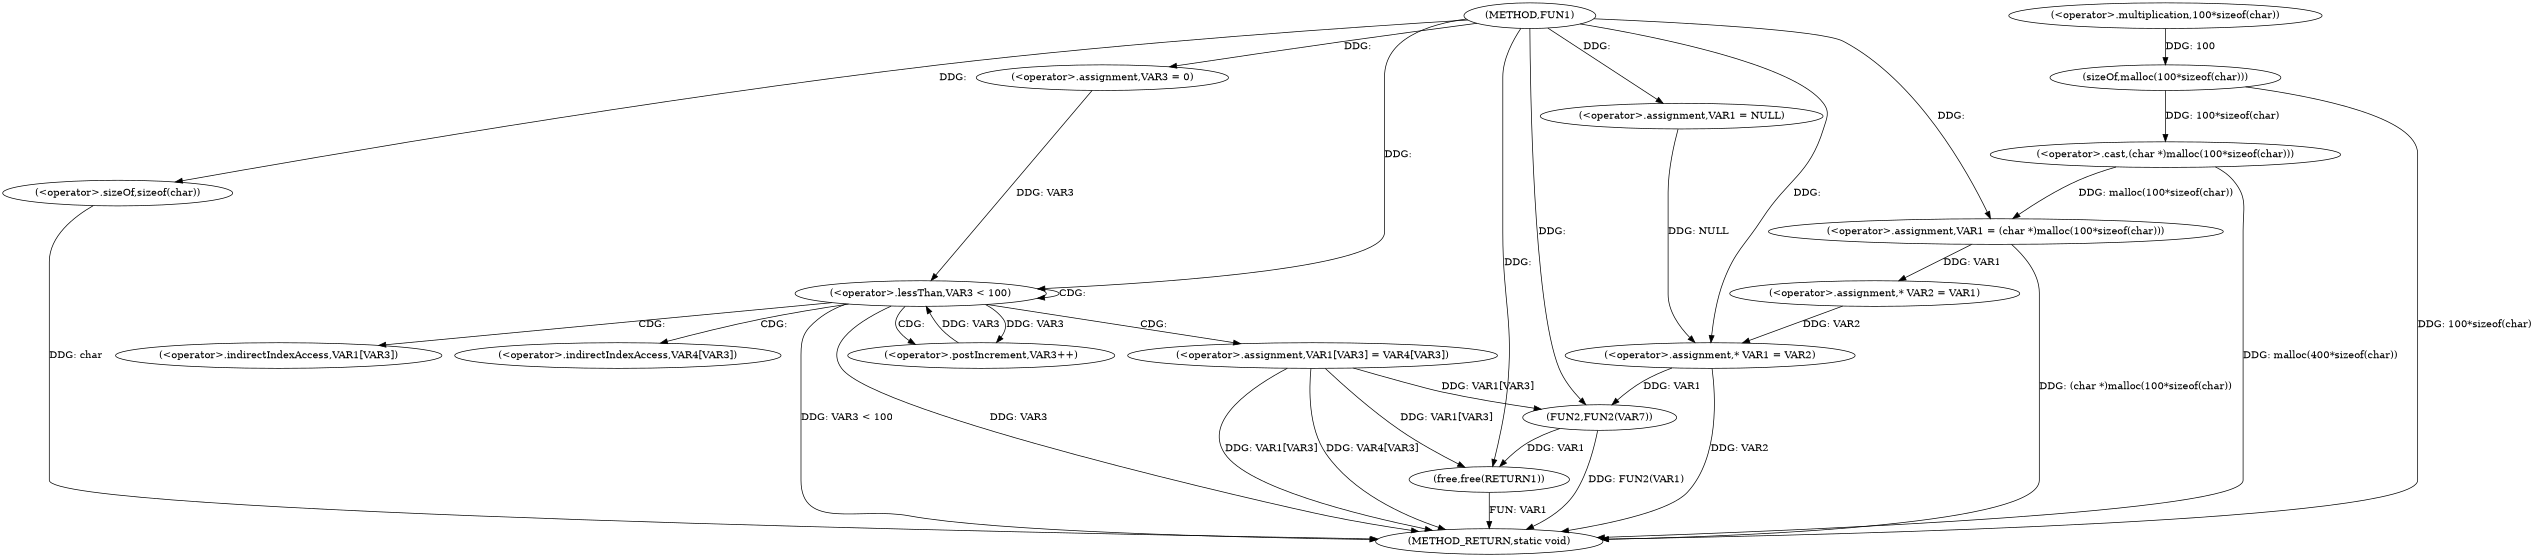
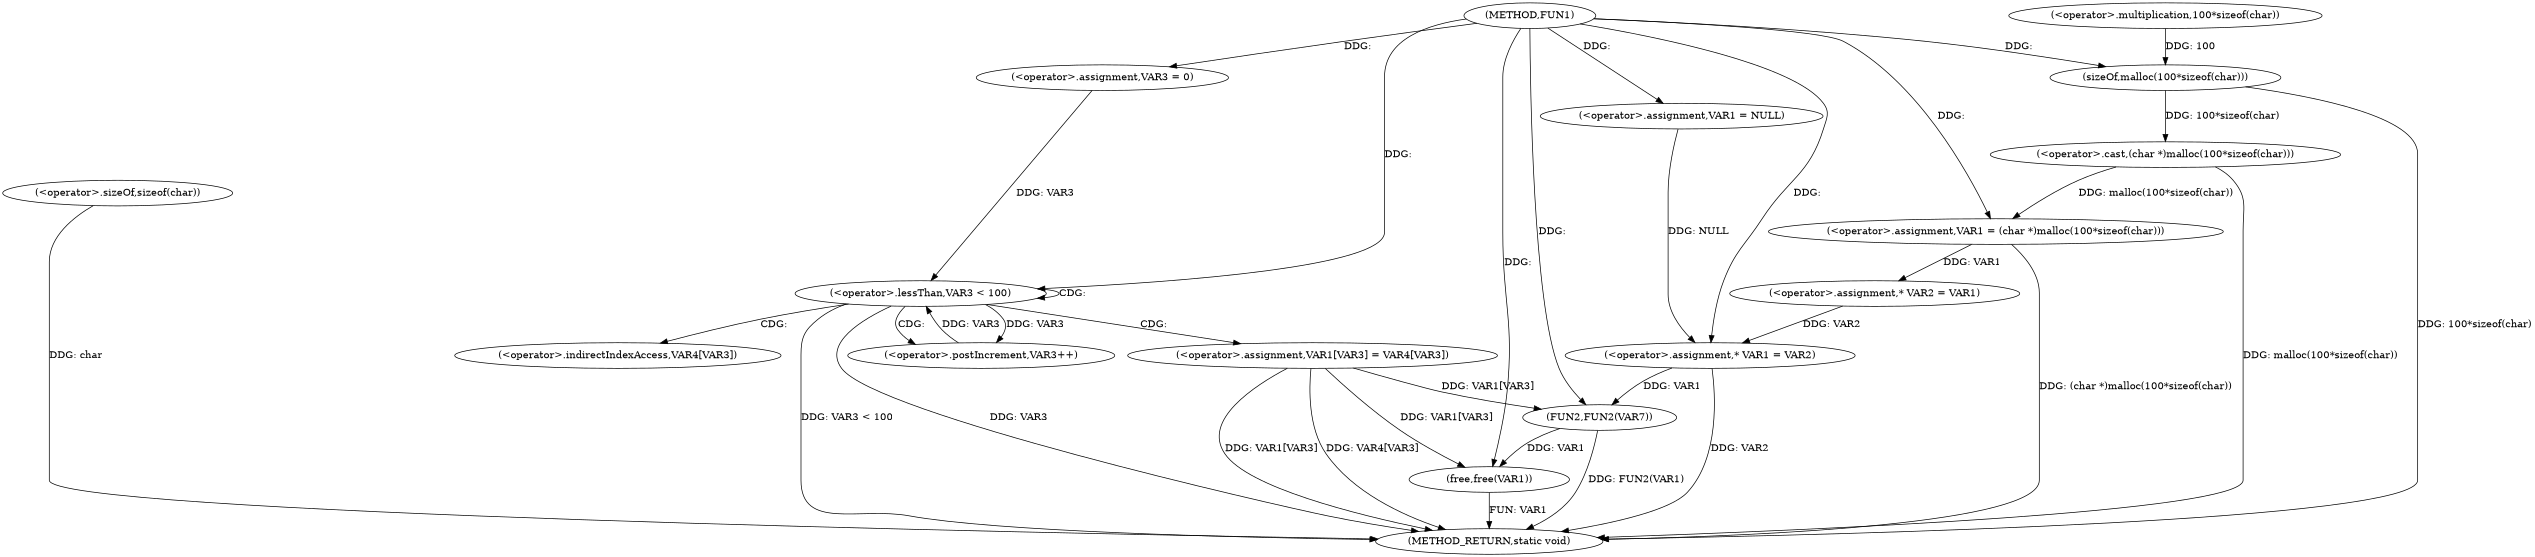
(823, 80) -> (1847, 34)
(279, 356) -> none
(2320, 356) -> (2320, 356)
(1489, 480) -> (1489, 480)
